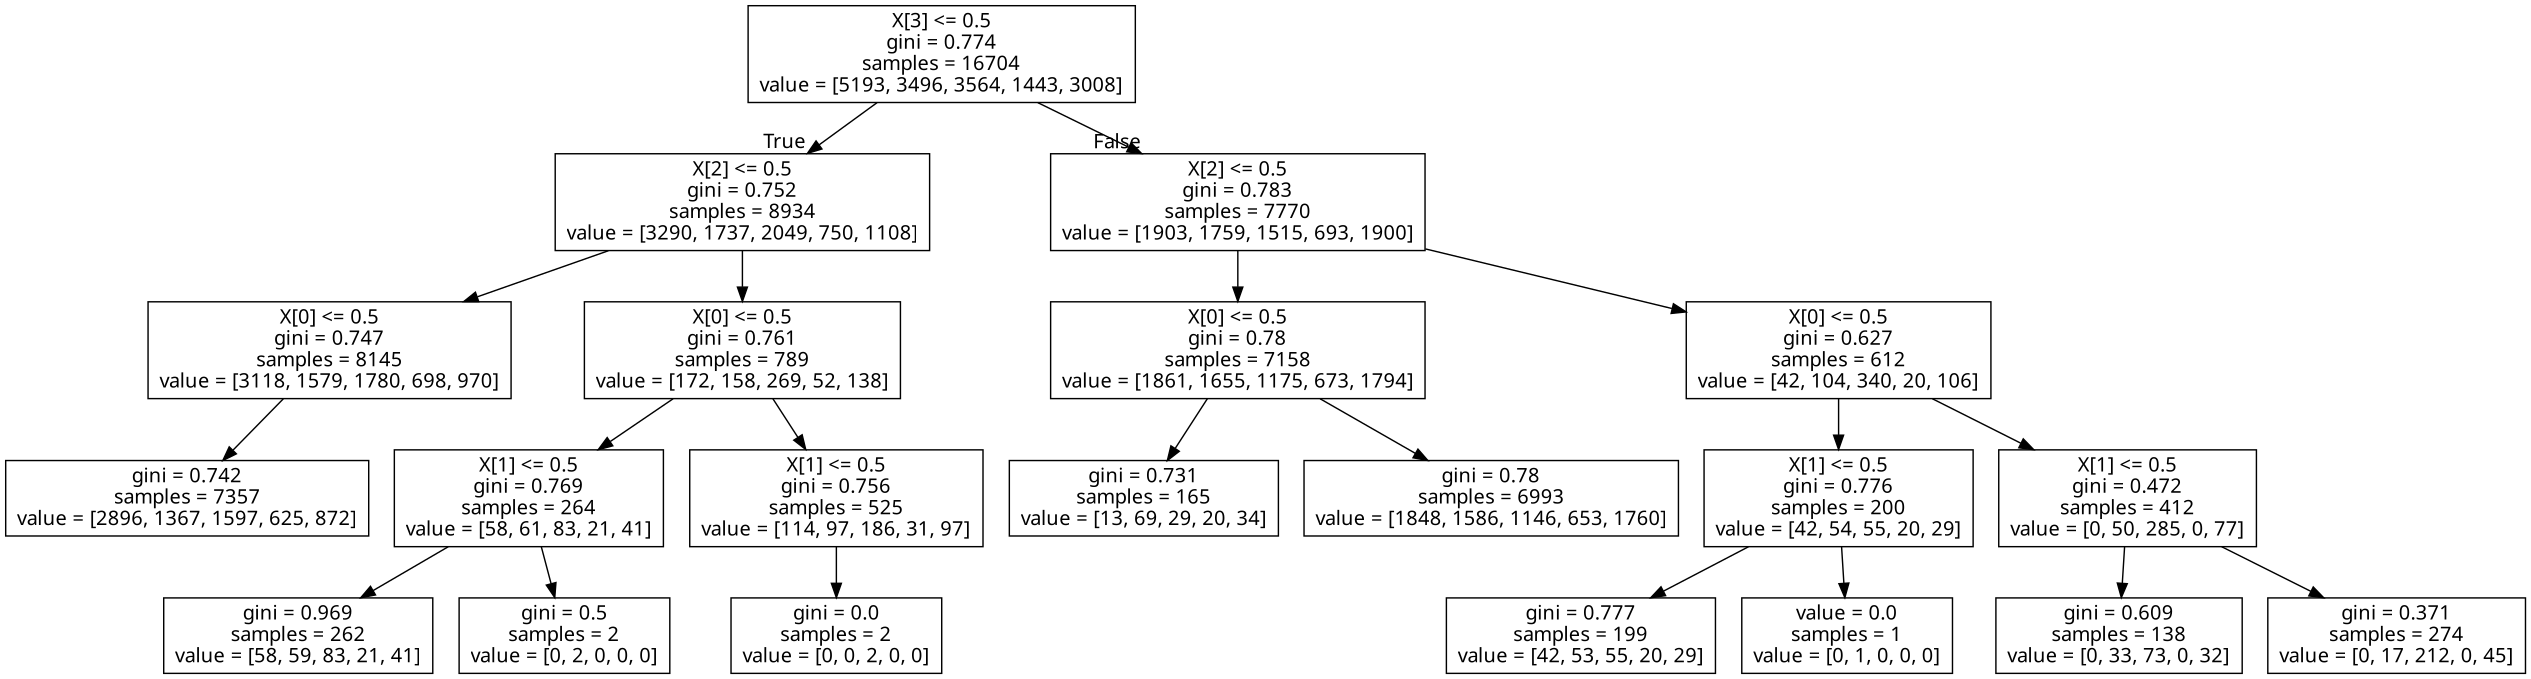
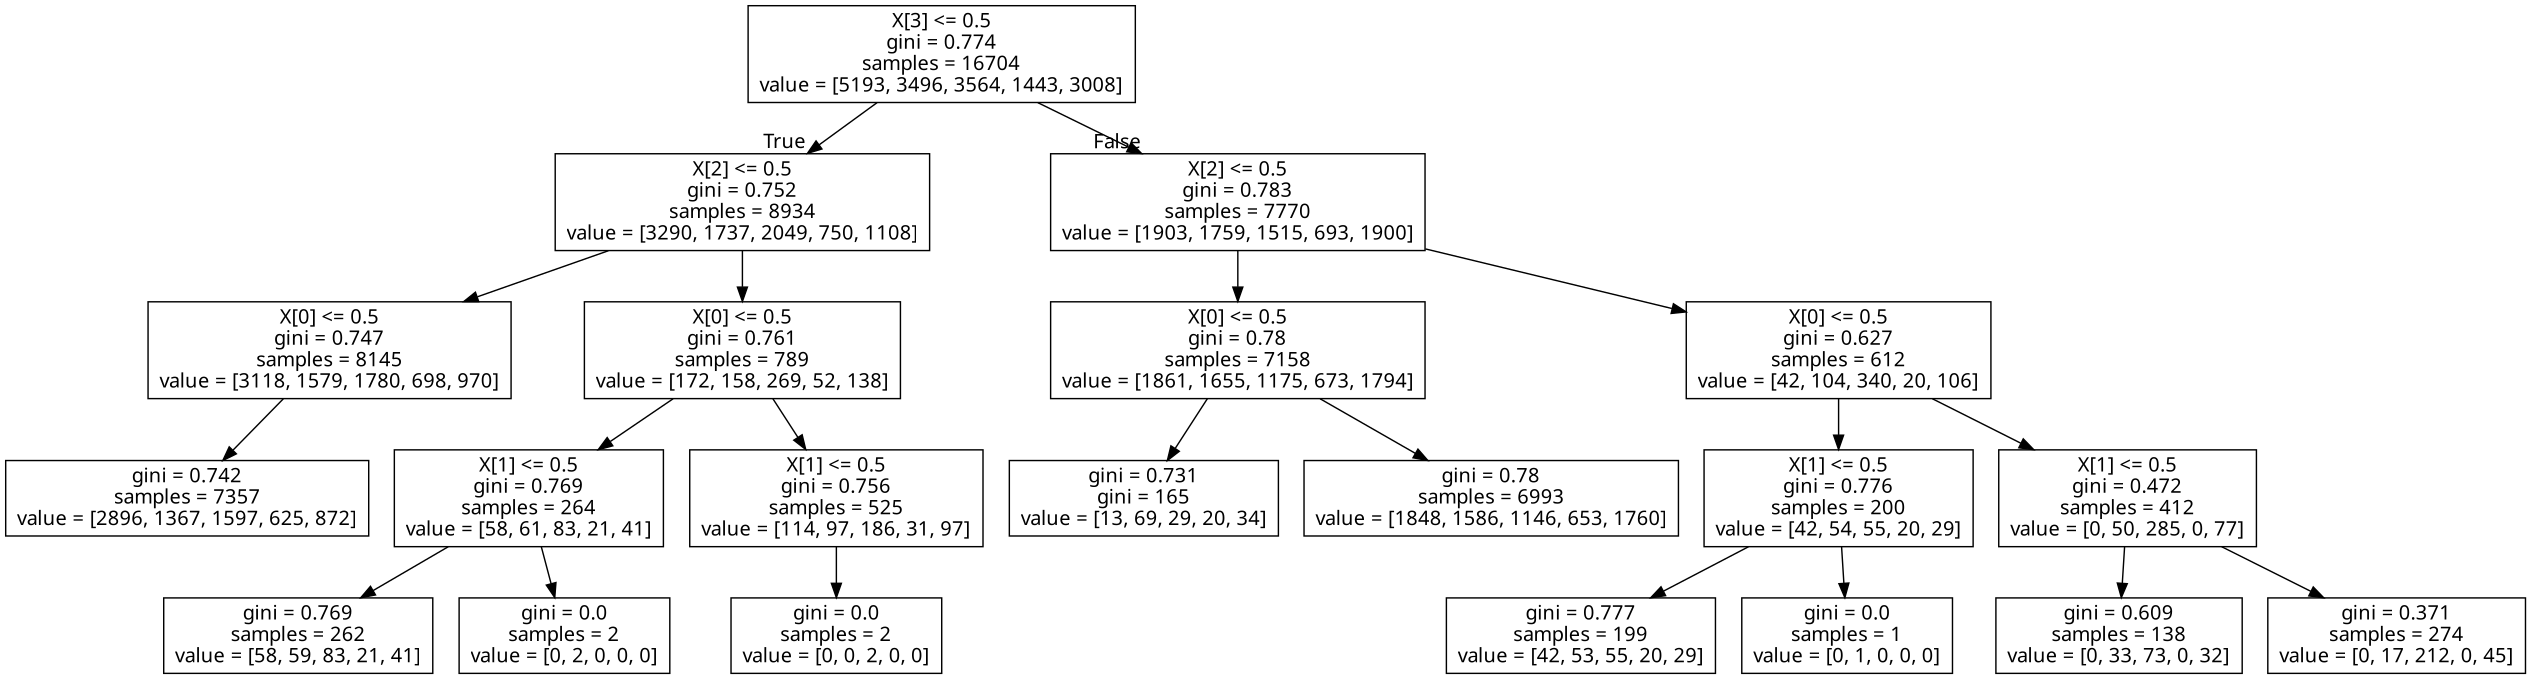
(1144, 498) -> (1144, 498)
(298, 636) -> (298, 636)
(564, 636) -> (564, 636)
(1847, 636) -> (1847, 636)
